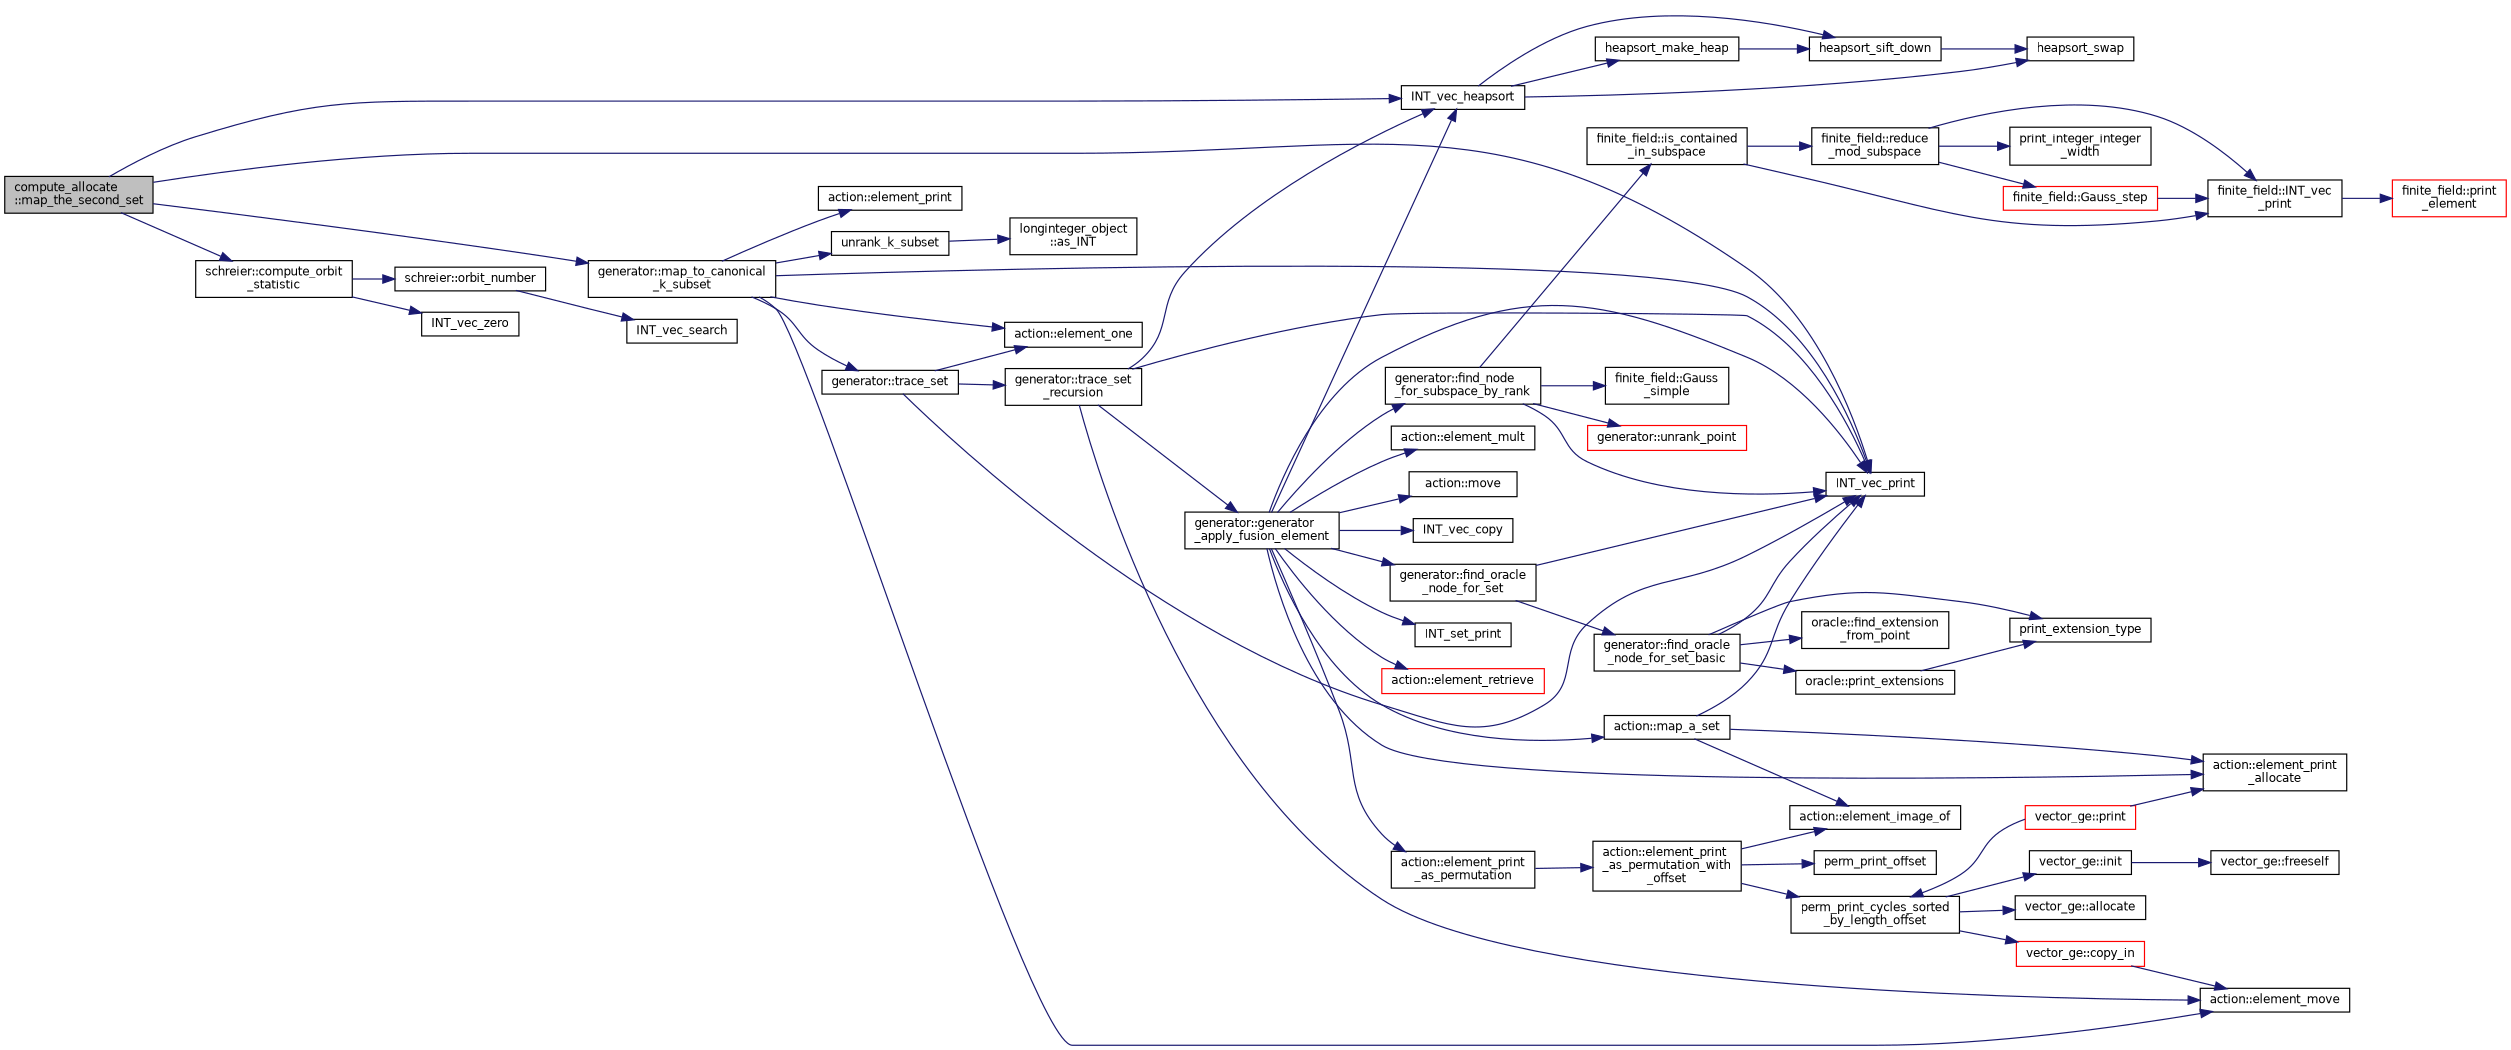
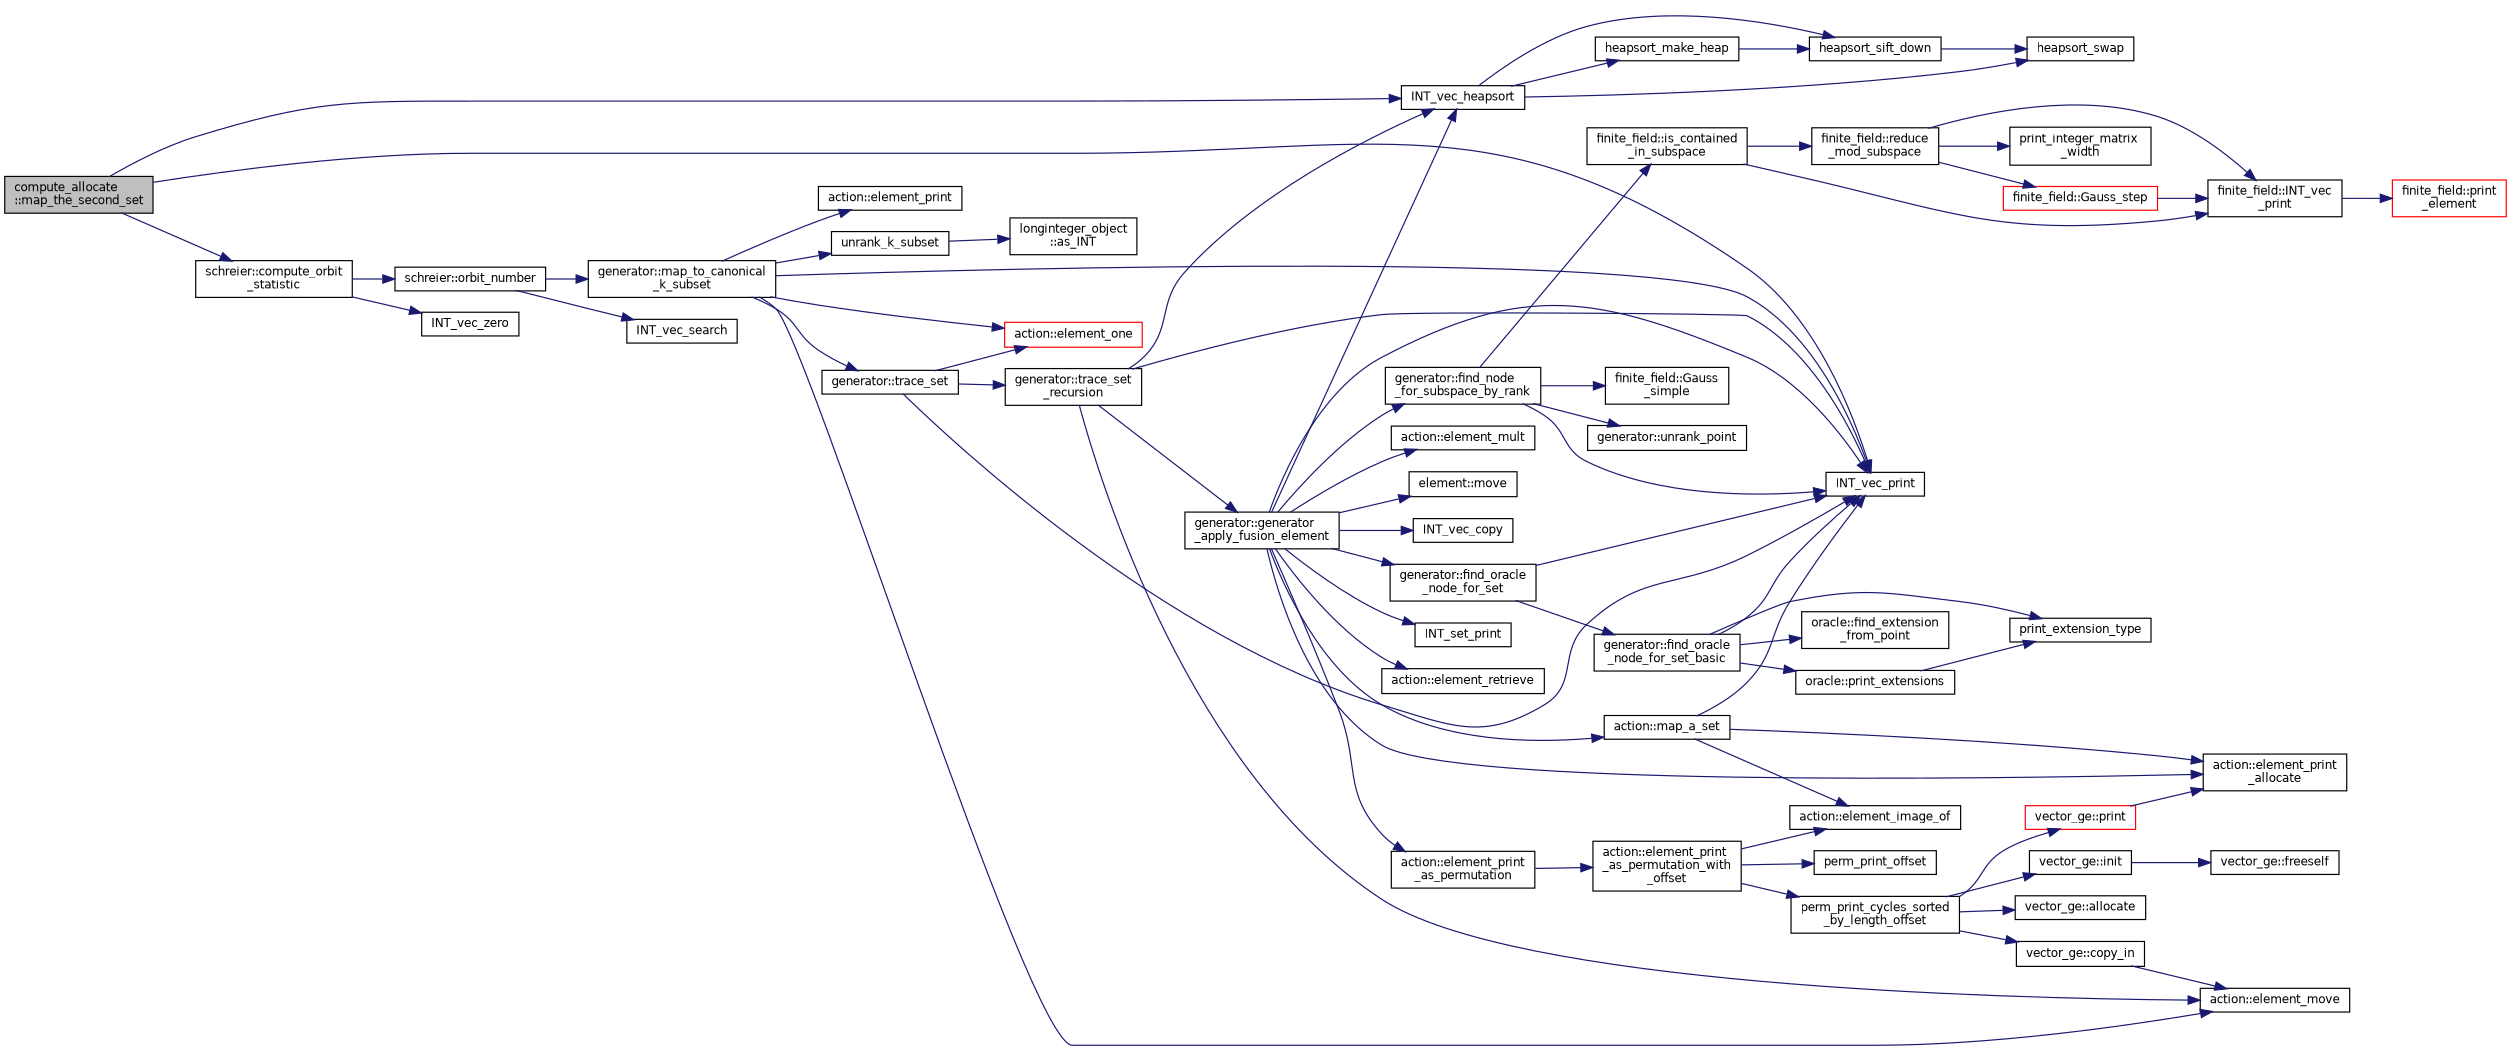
(2080, 146) -> (2080, 146)
(365, 231) -> (561, 279)
(1073, 335) -> (1073, 335)
(1667, 438) -> (1667, 438)
(1463, 484) -> (1463, 484)
(1463, 681) -> (1463, 681)
(1977, 859) -> (1997, 855)
(2080, 954) -> (2080, 954)
